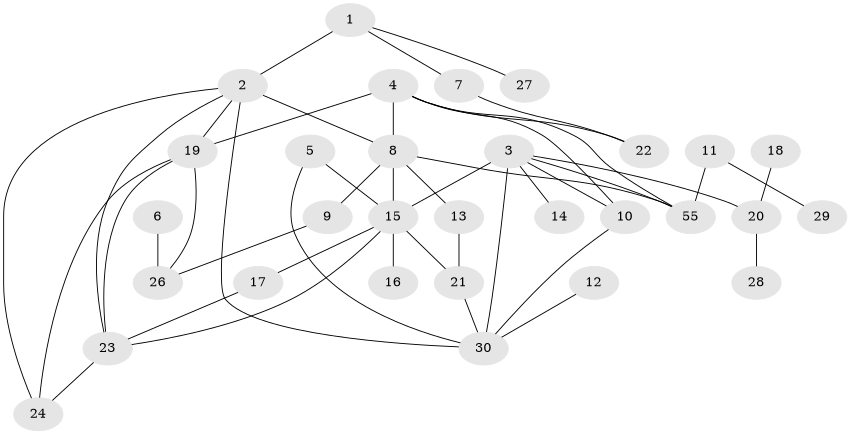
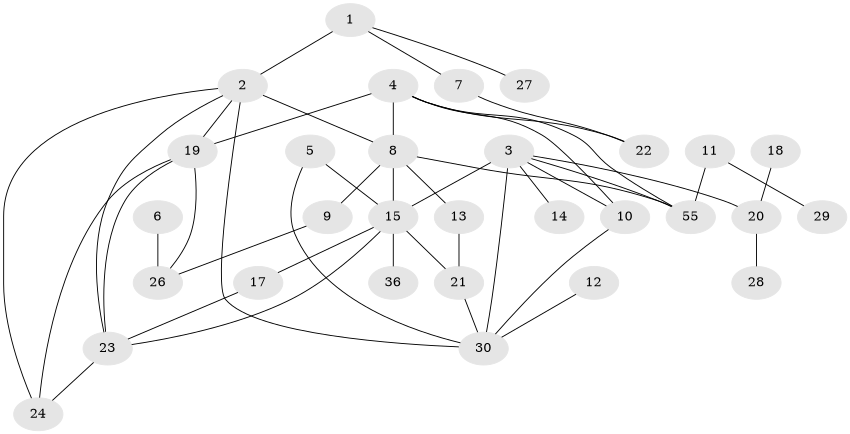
(393, 283) -> (393, 283)
